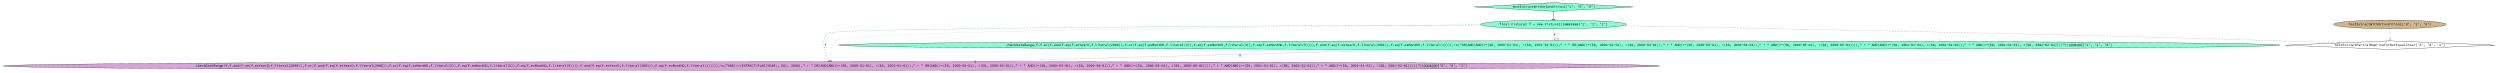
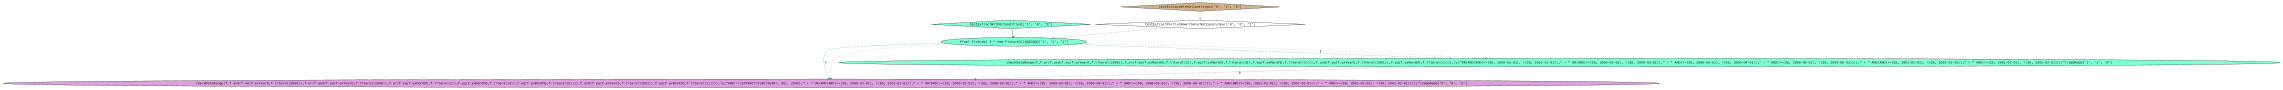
(2390, 24) -> (1200, 7)
(1980, 33) -> (1112, 33)
